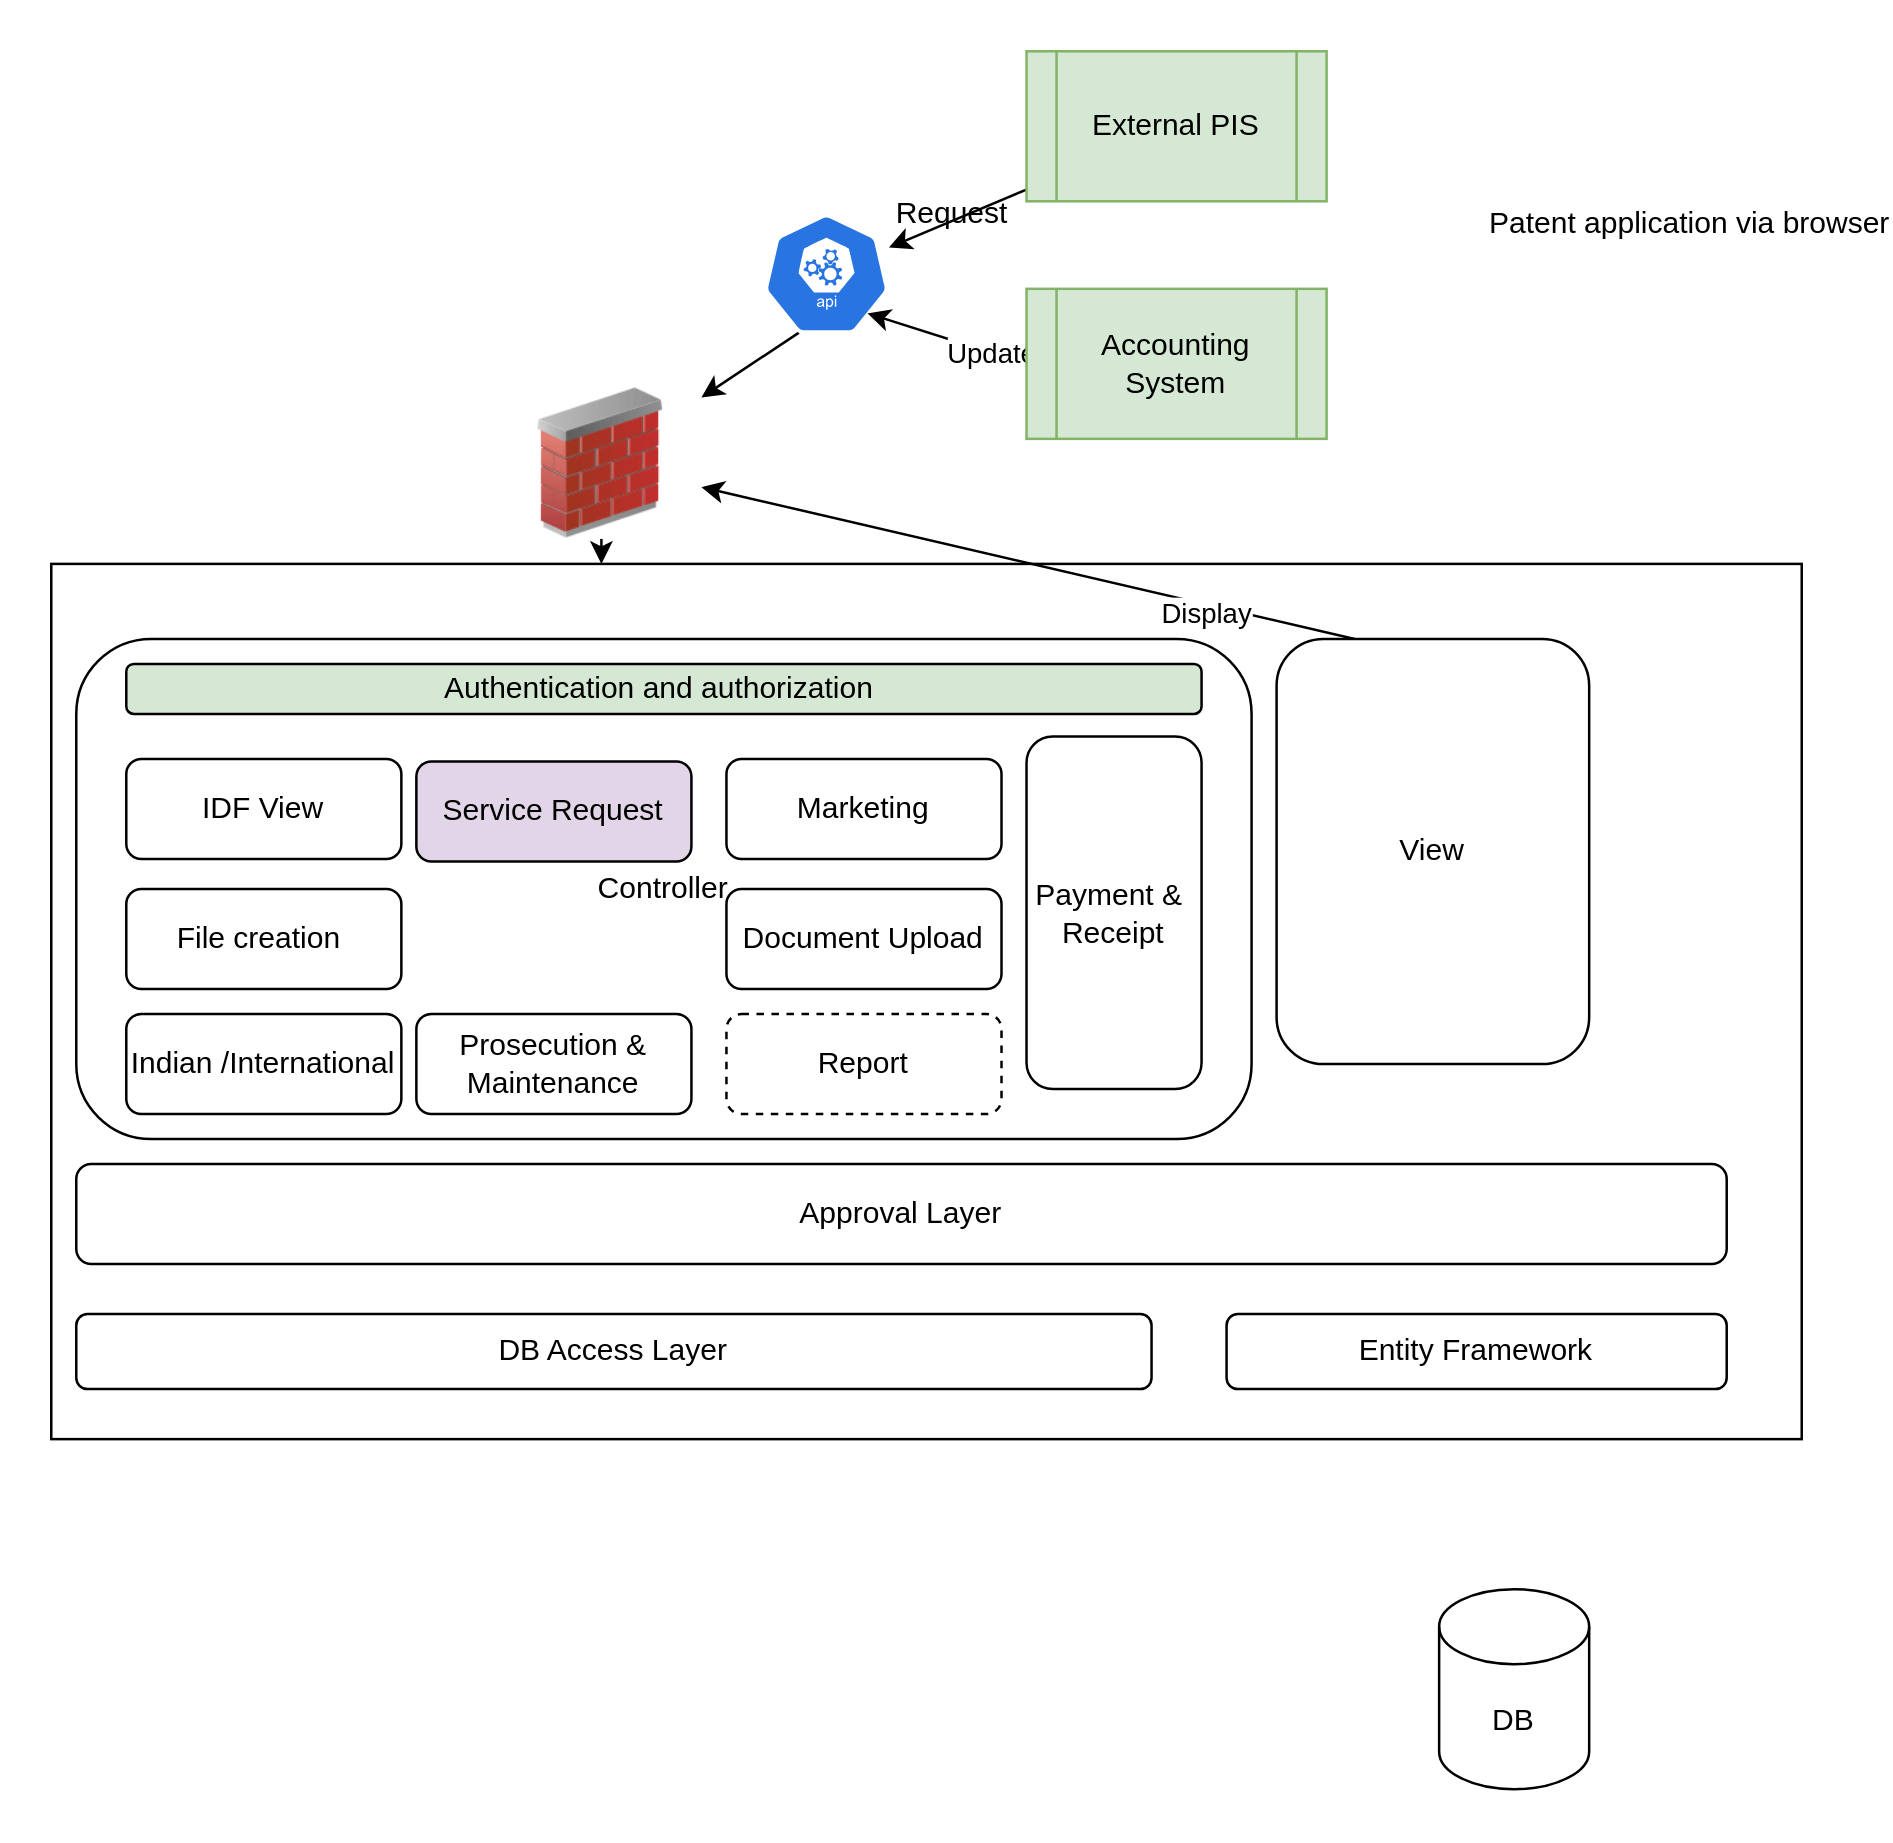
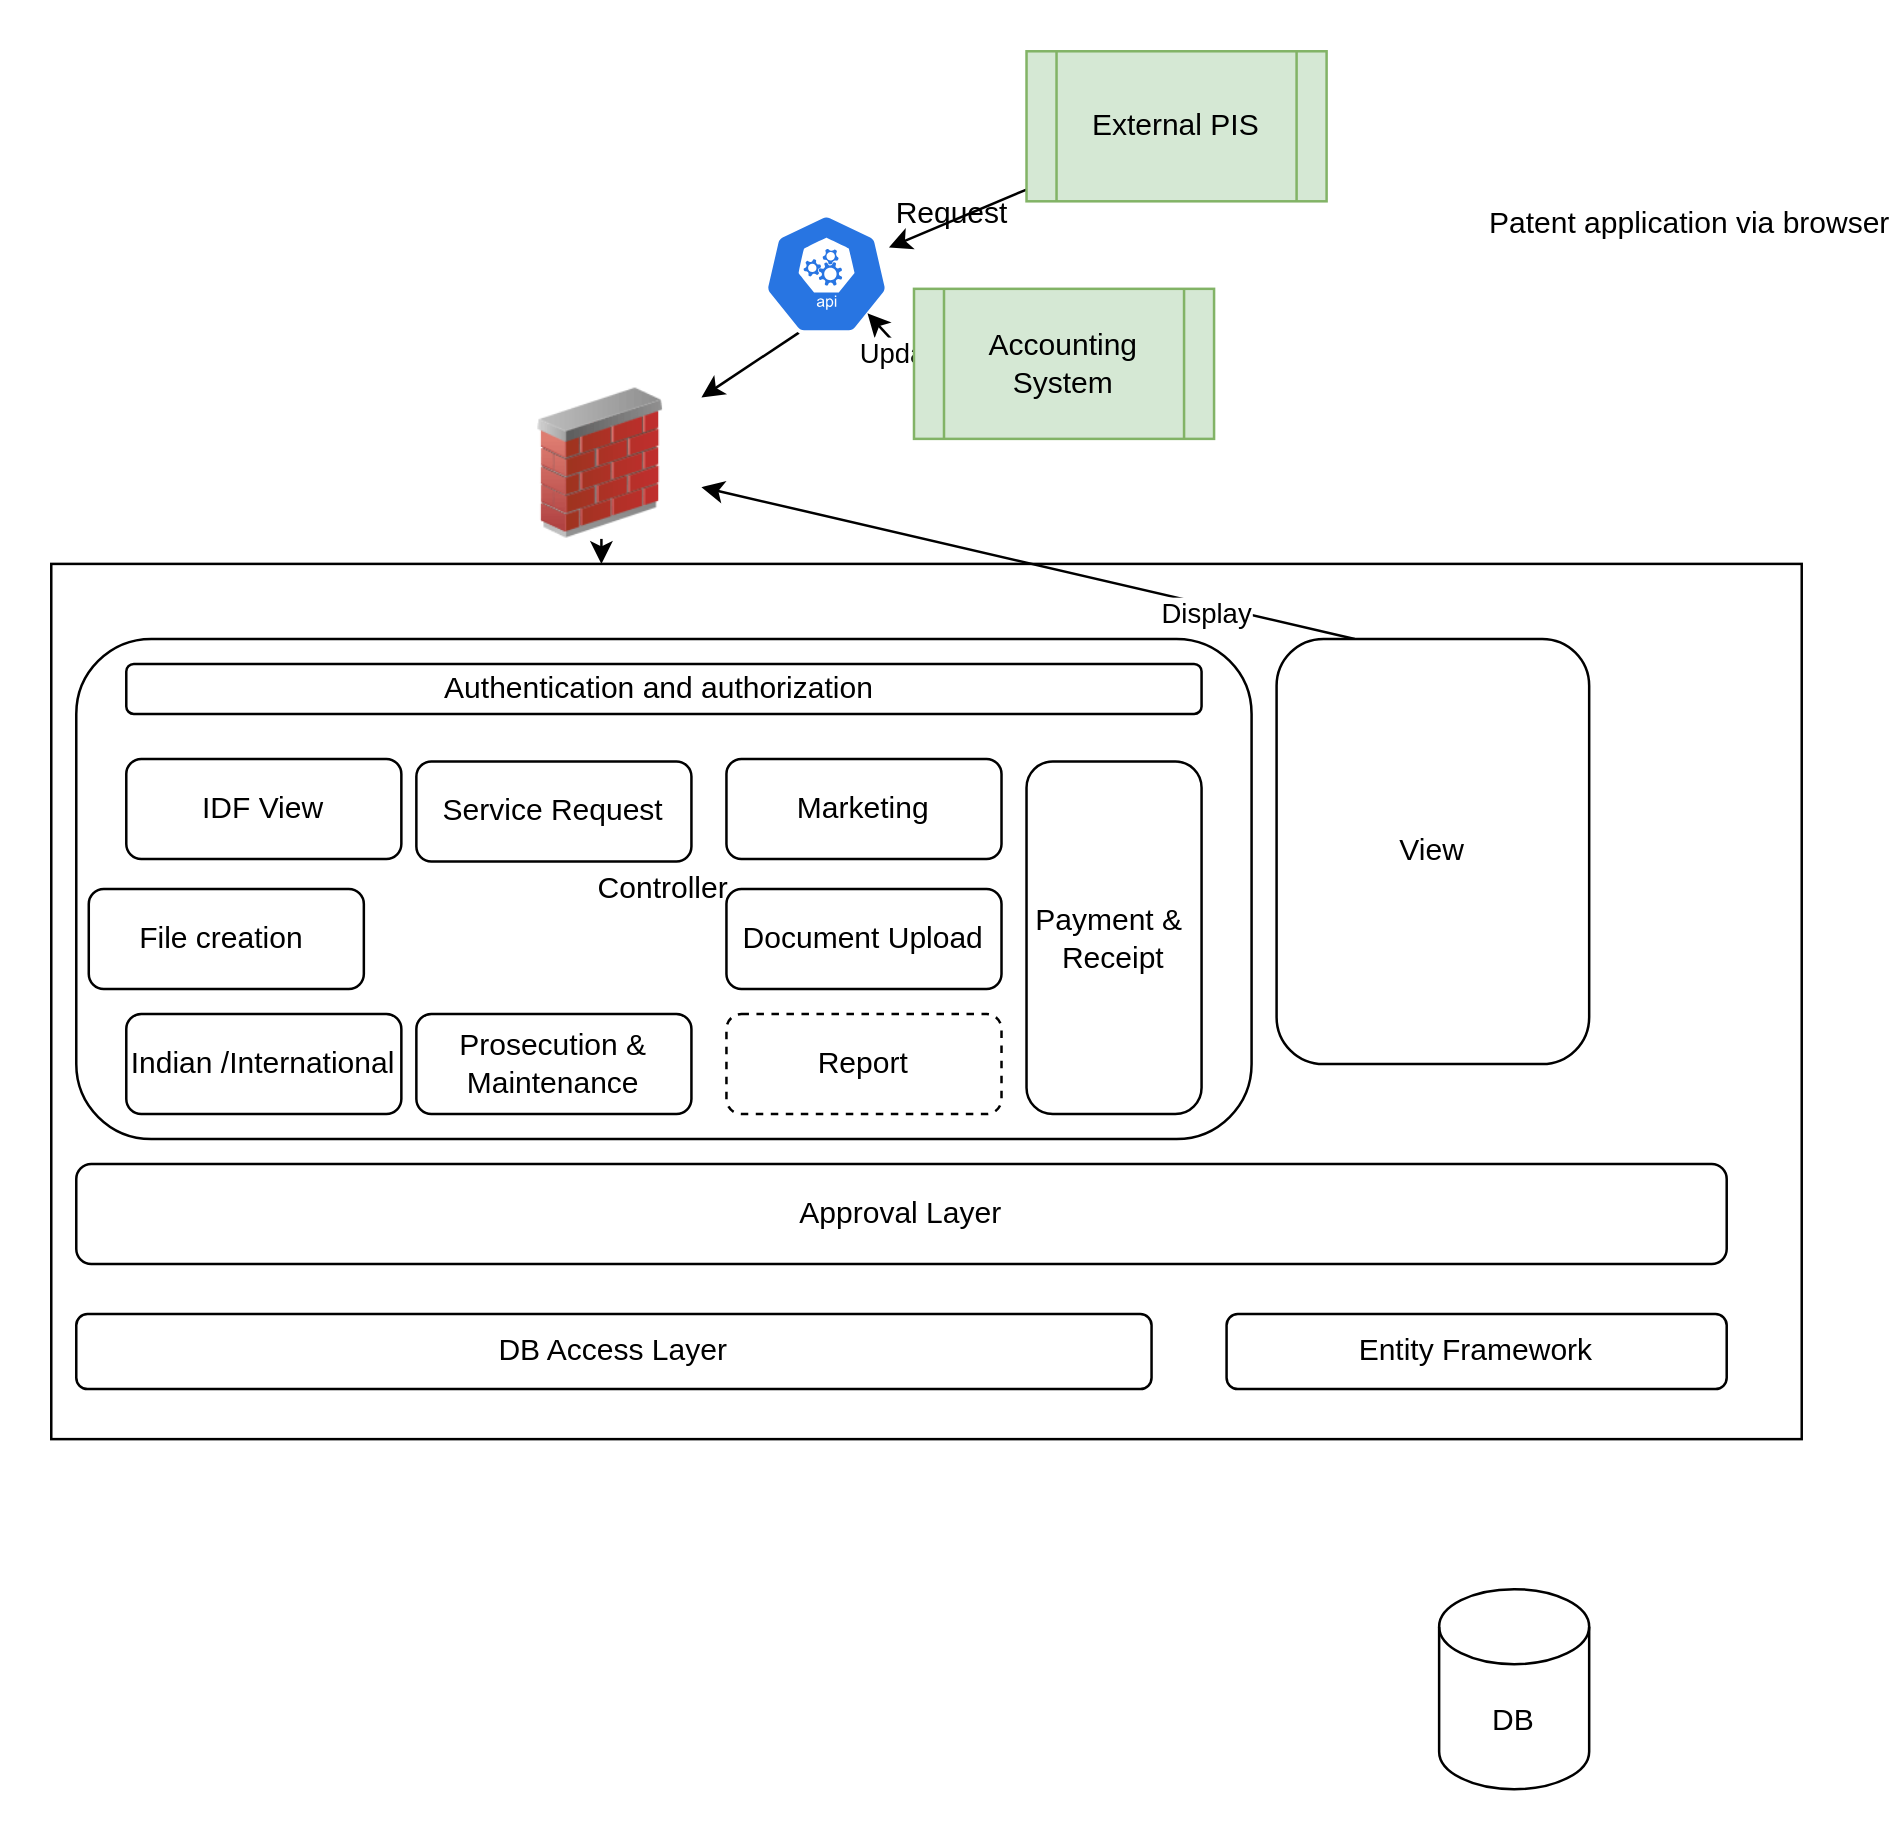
(1176, 364) -> (1064, 364)
(664, 689) -> (664, 689)
(554, 811) -> (554, 811)
(1114, 913) -> (1114, 938)
(264, 939) -> (226, 939)
